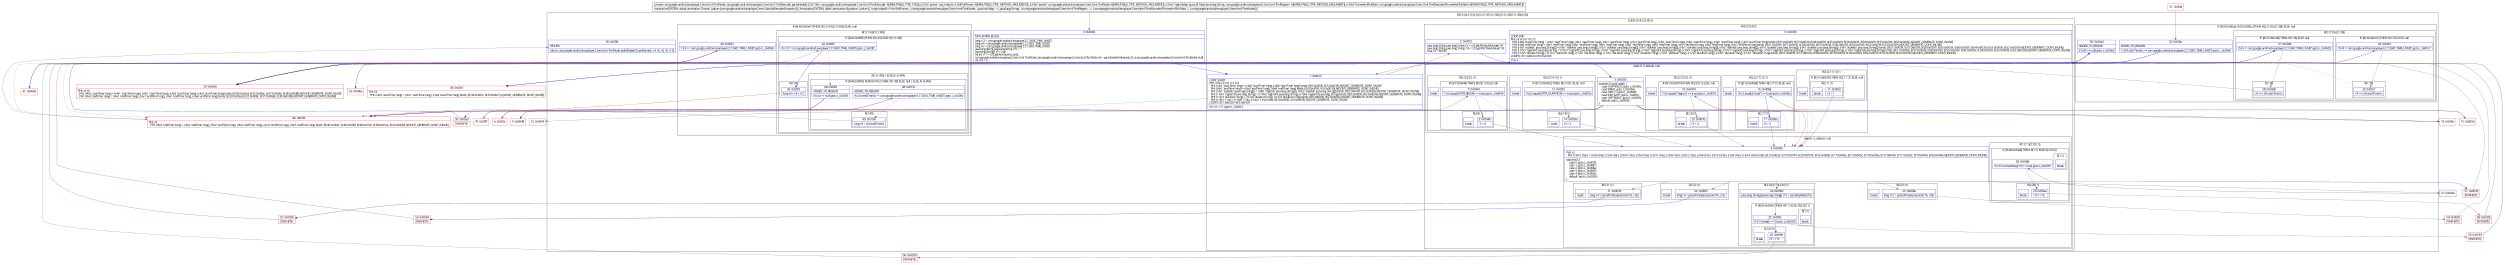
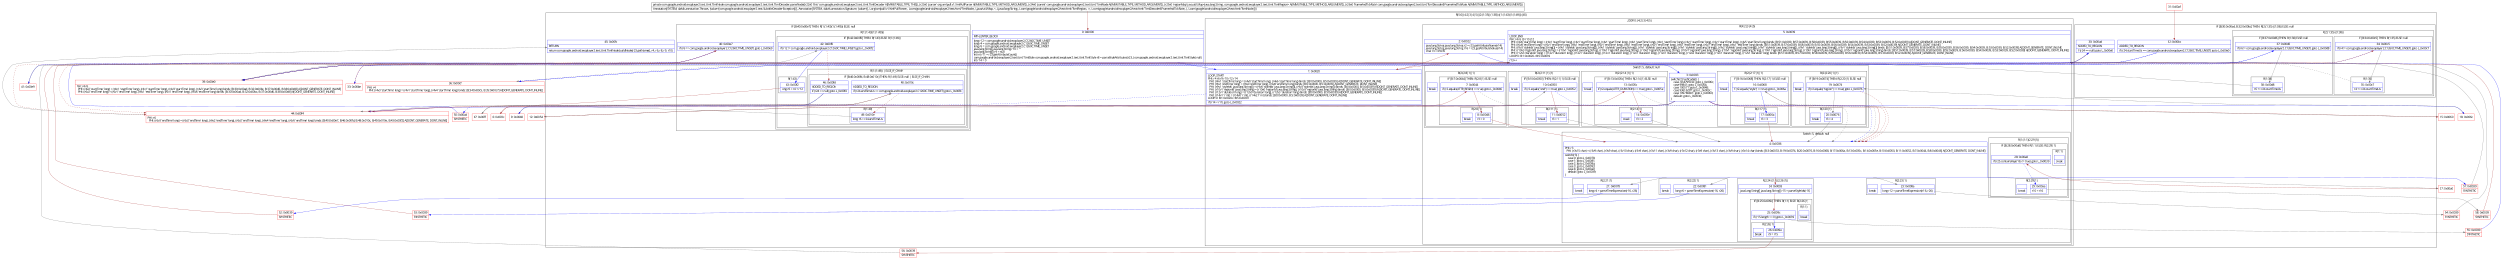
none -> (1550, 87)
none -> (1085, 107)
(2448, 193) -> (2446, 189)
